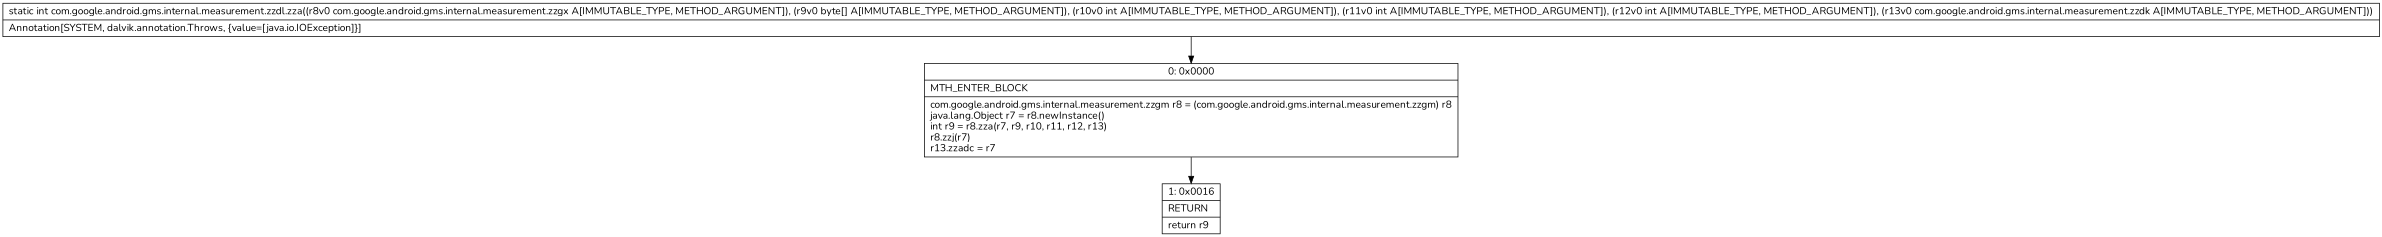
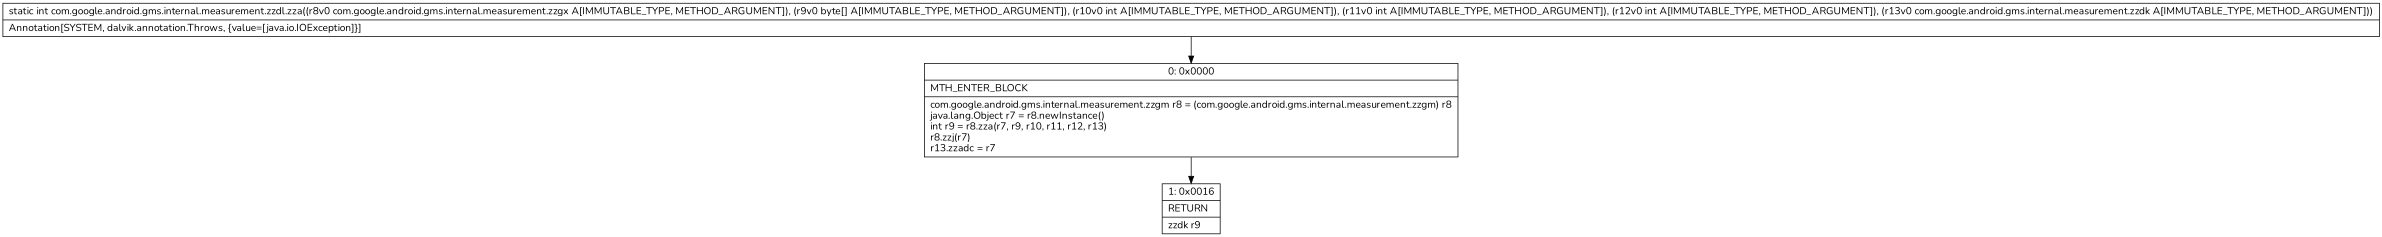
(1189, 225) -> (1185, 225)
